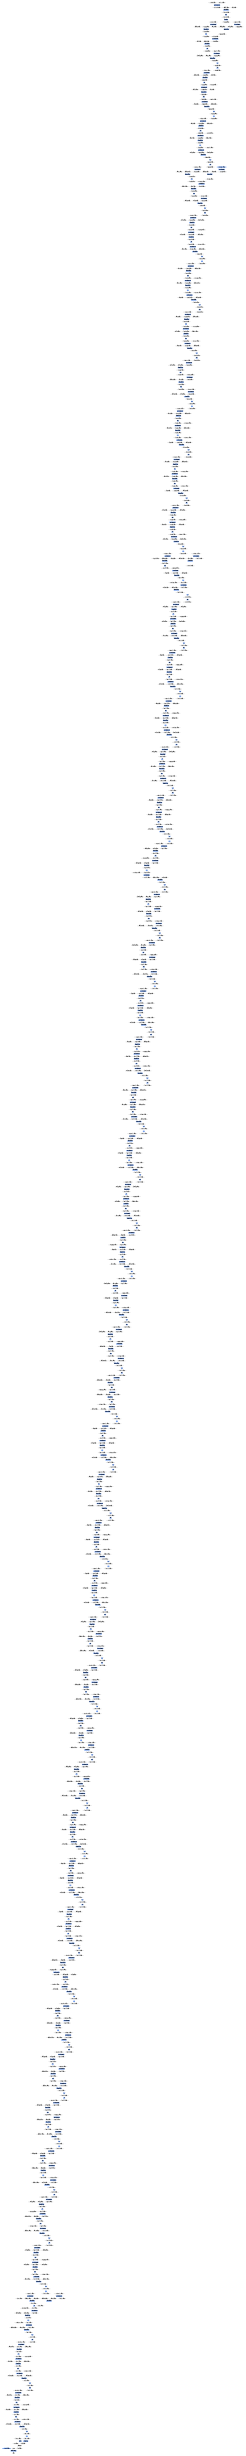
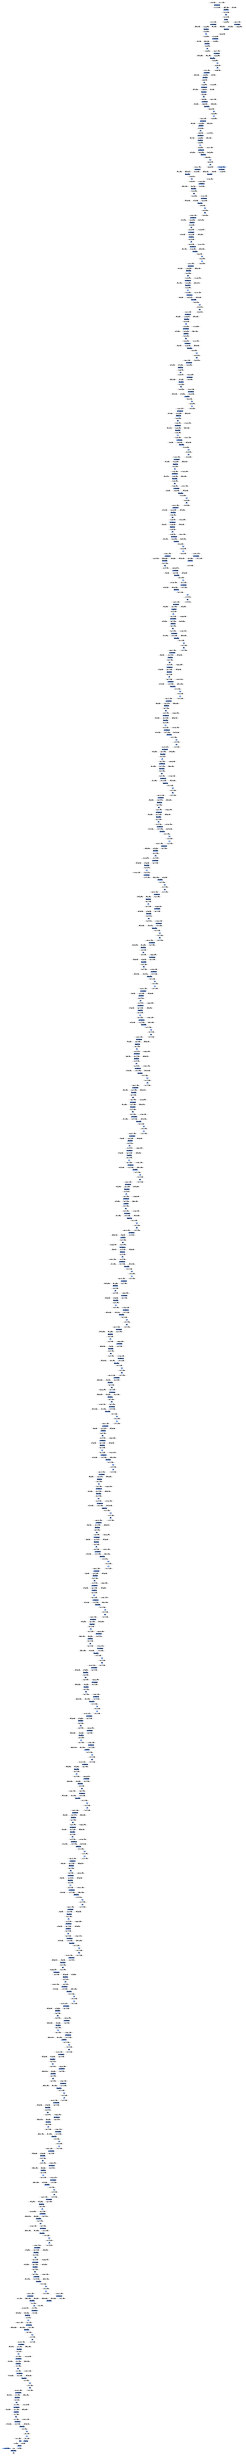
(19, 2446) -> (19, 2446)
